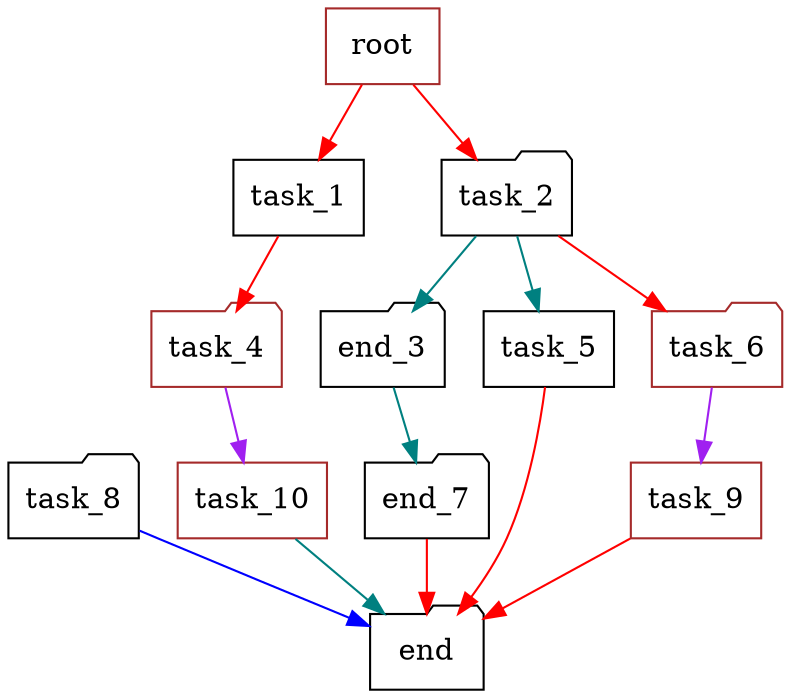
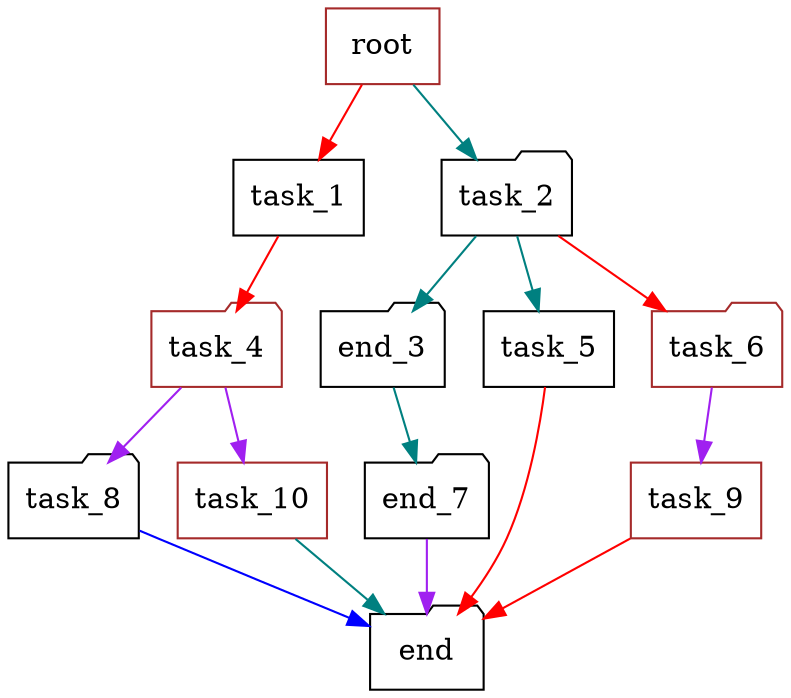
(438, 114) -> (438, 114)
none -> (152, 417)
(427, 566) -> (427, 566)
